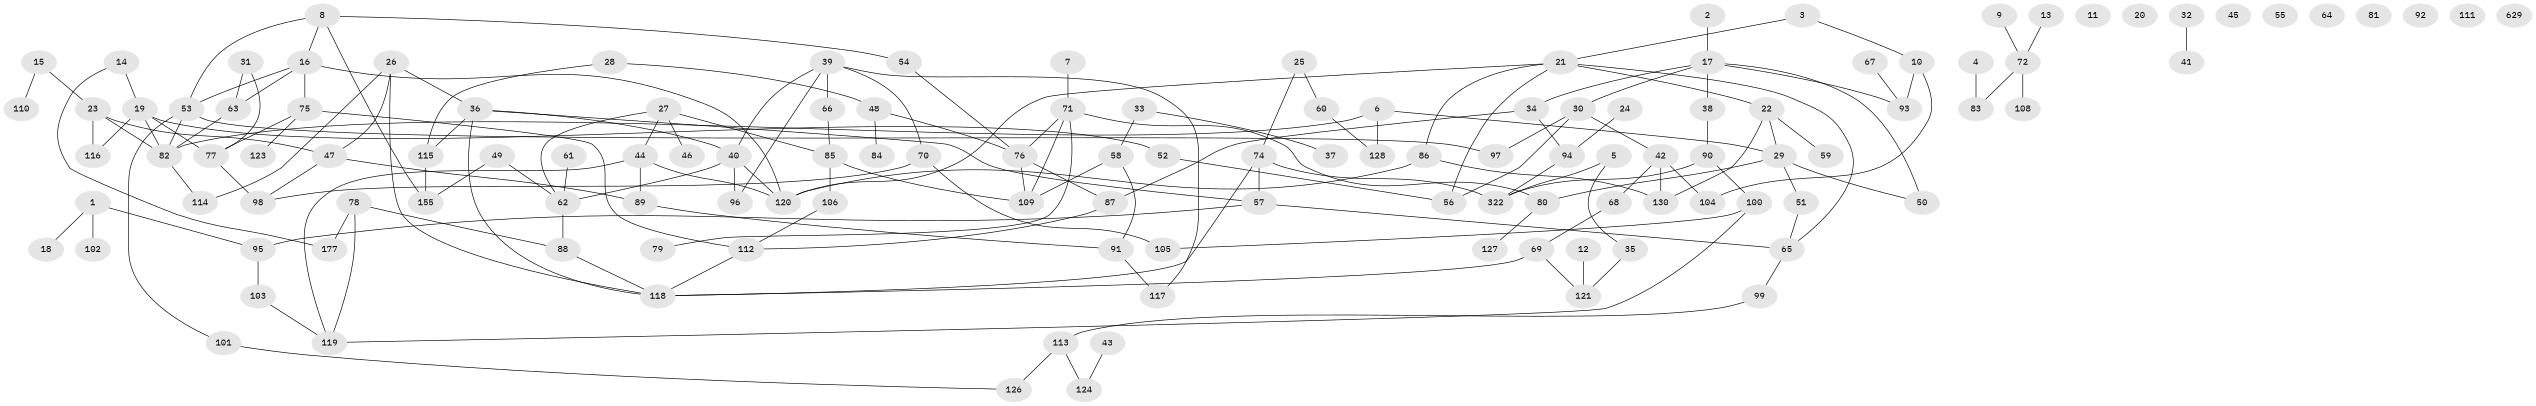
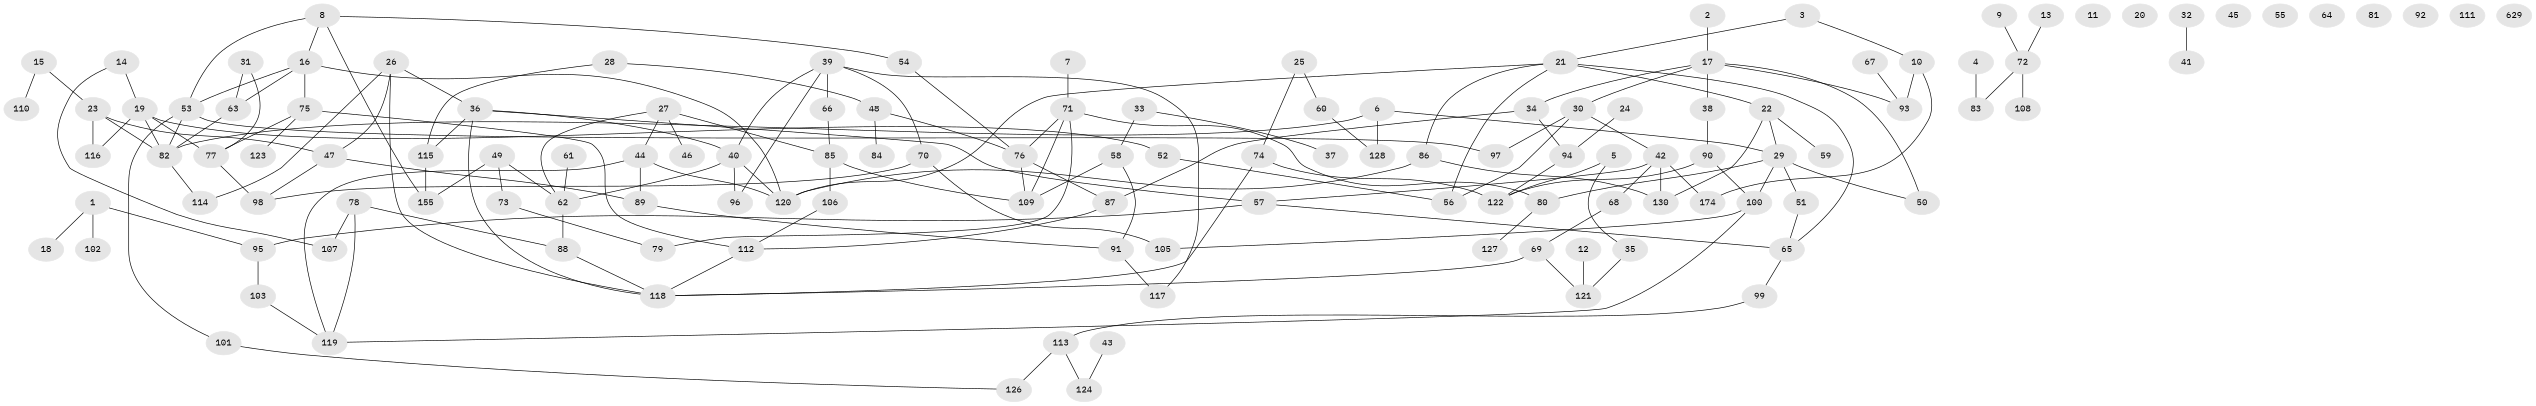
none -> (1767, 178)
(1259, 179) -> (1435, 189)
none -> (504, 203)
(1496, 203) -> (1496, 203)
(1708, 203) -> (1708, 203)
(330, 250) -> (330, 250)
